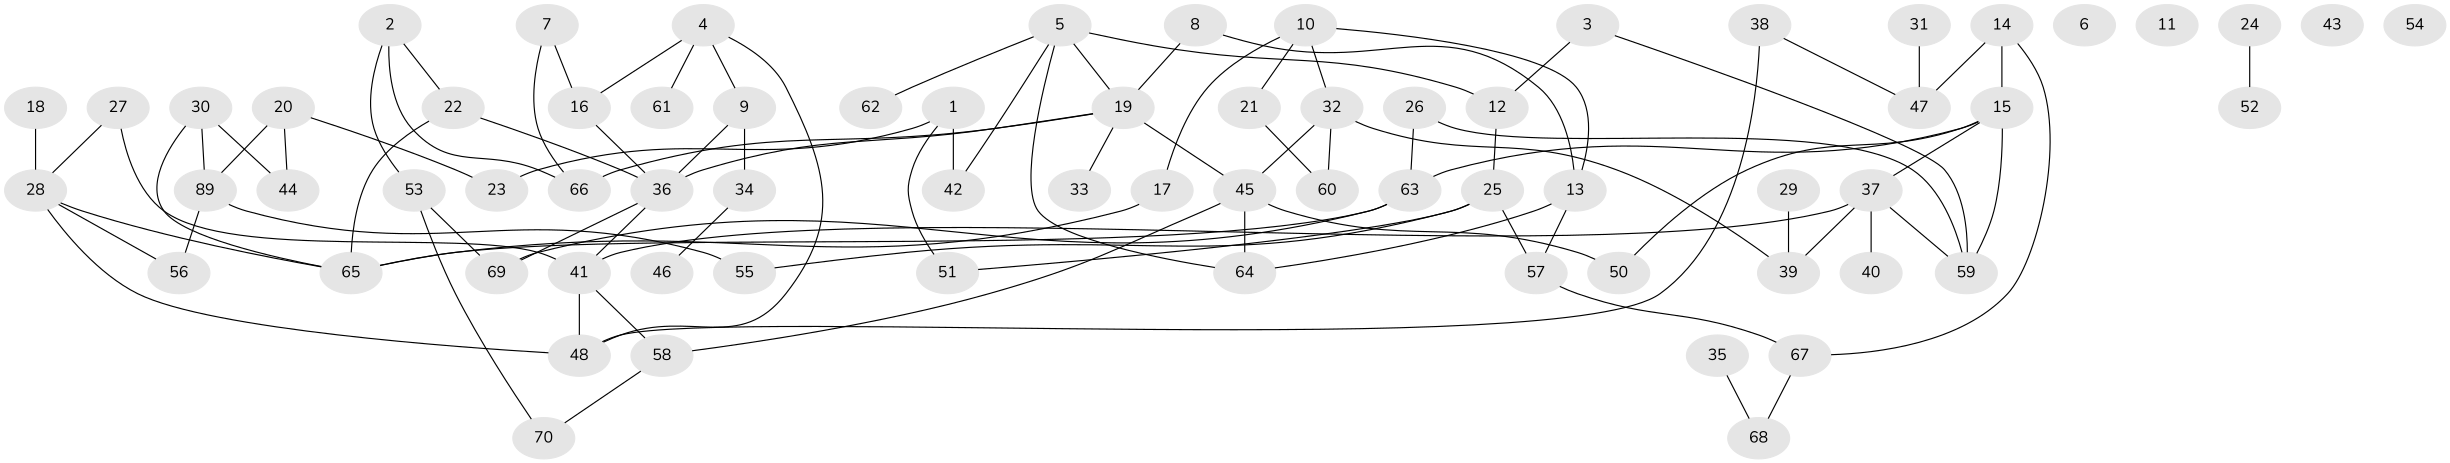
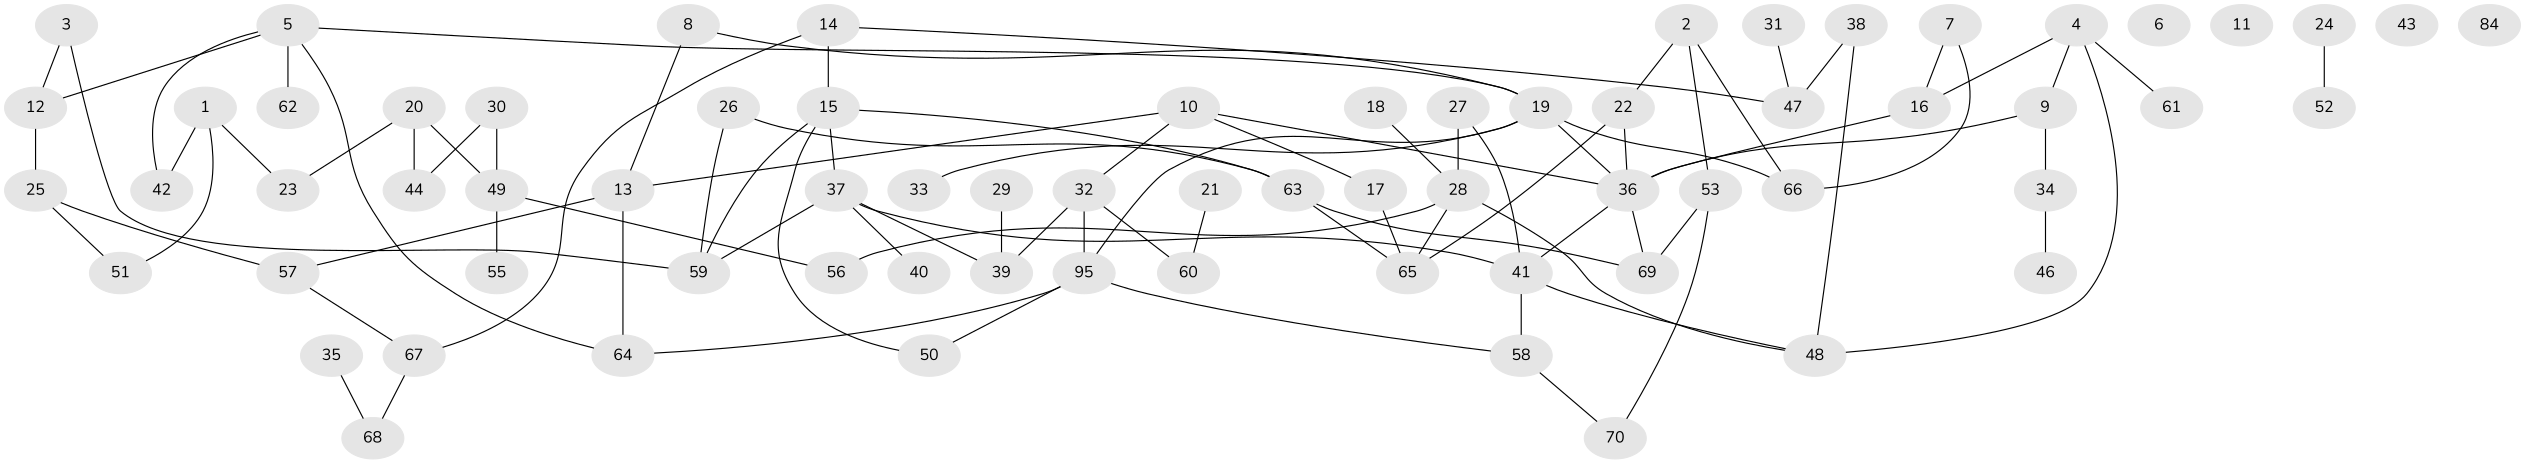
(2415, 25) -> (2489, 25)
(1277, 67) -> (1437, 154)
(205, 190) -> (497, 190)
(1245, 190) -> (1084, 273)
(207, 237) -> none
(966, 248) -> none
